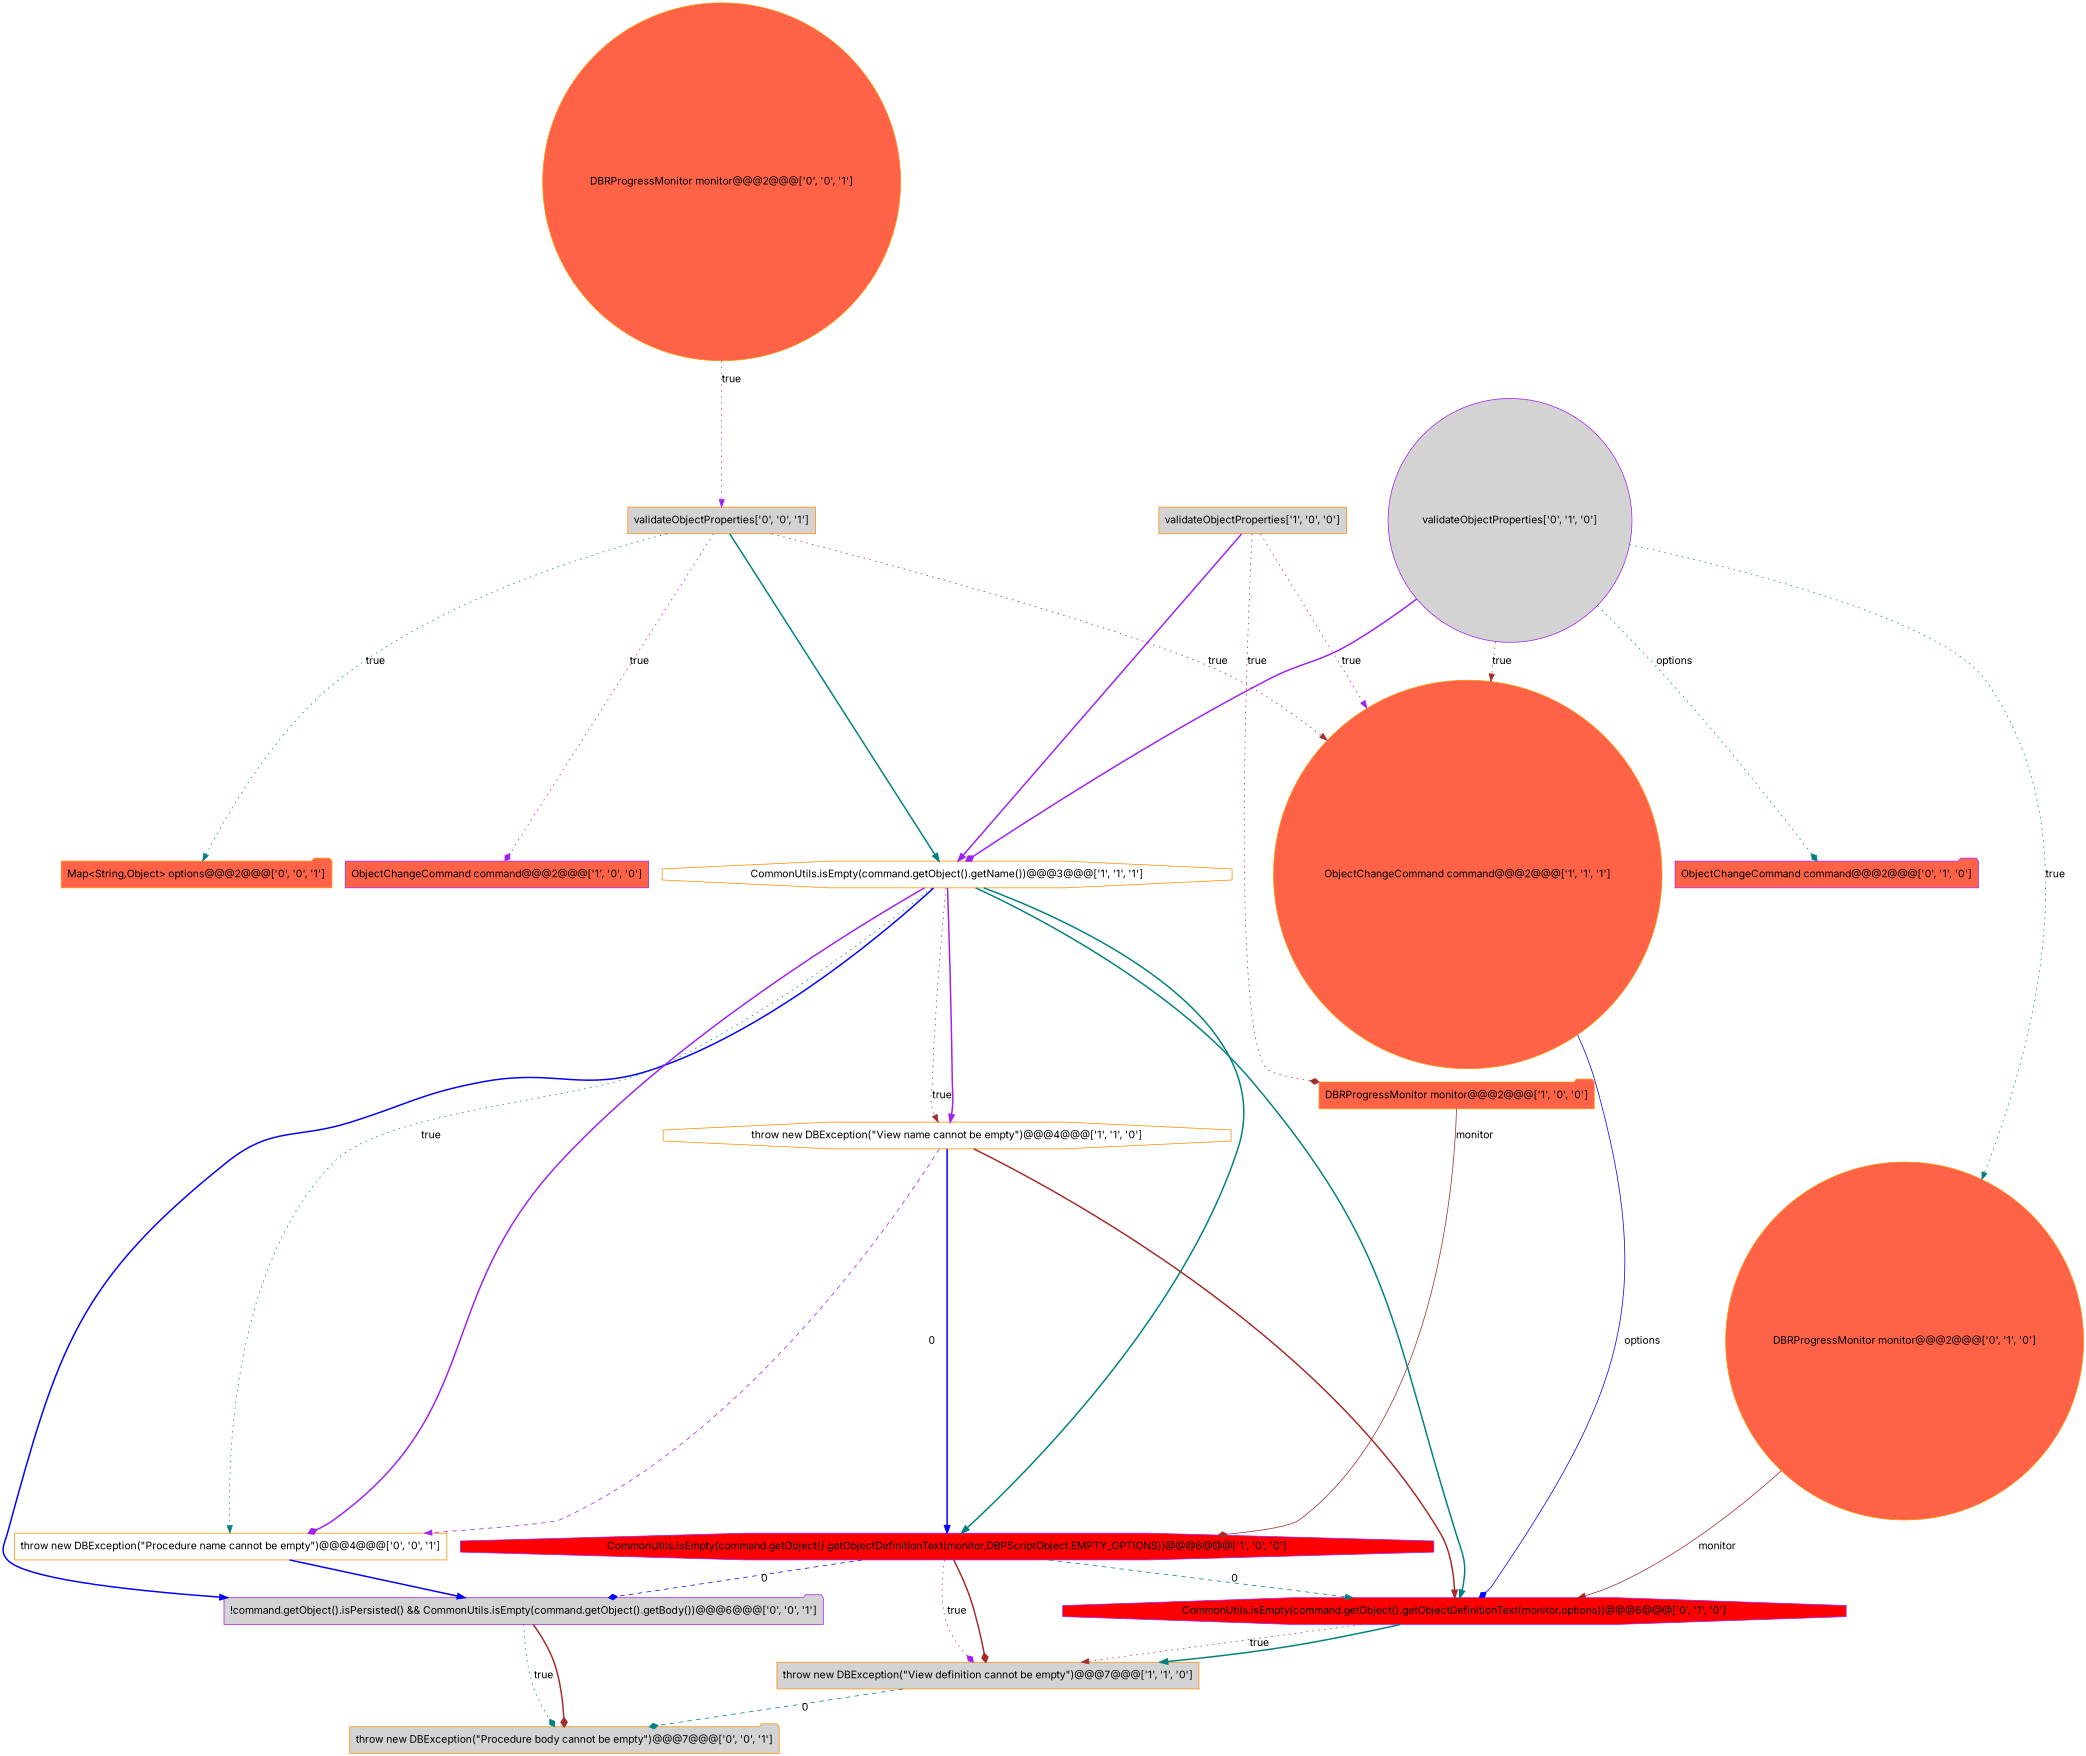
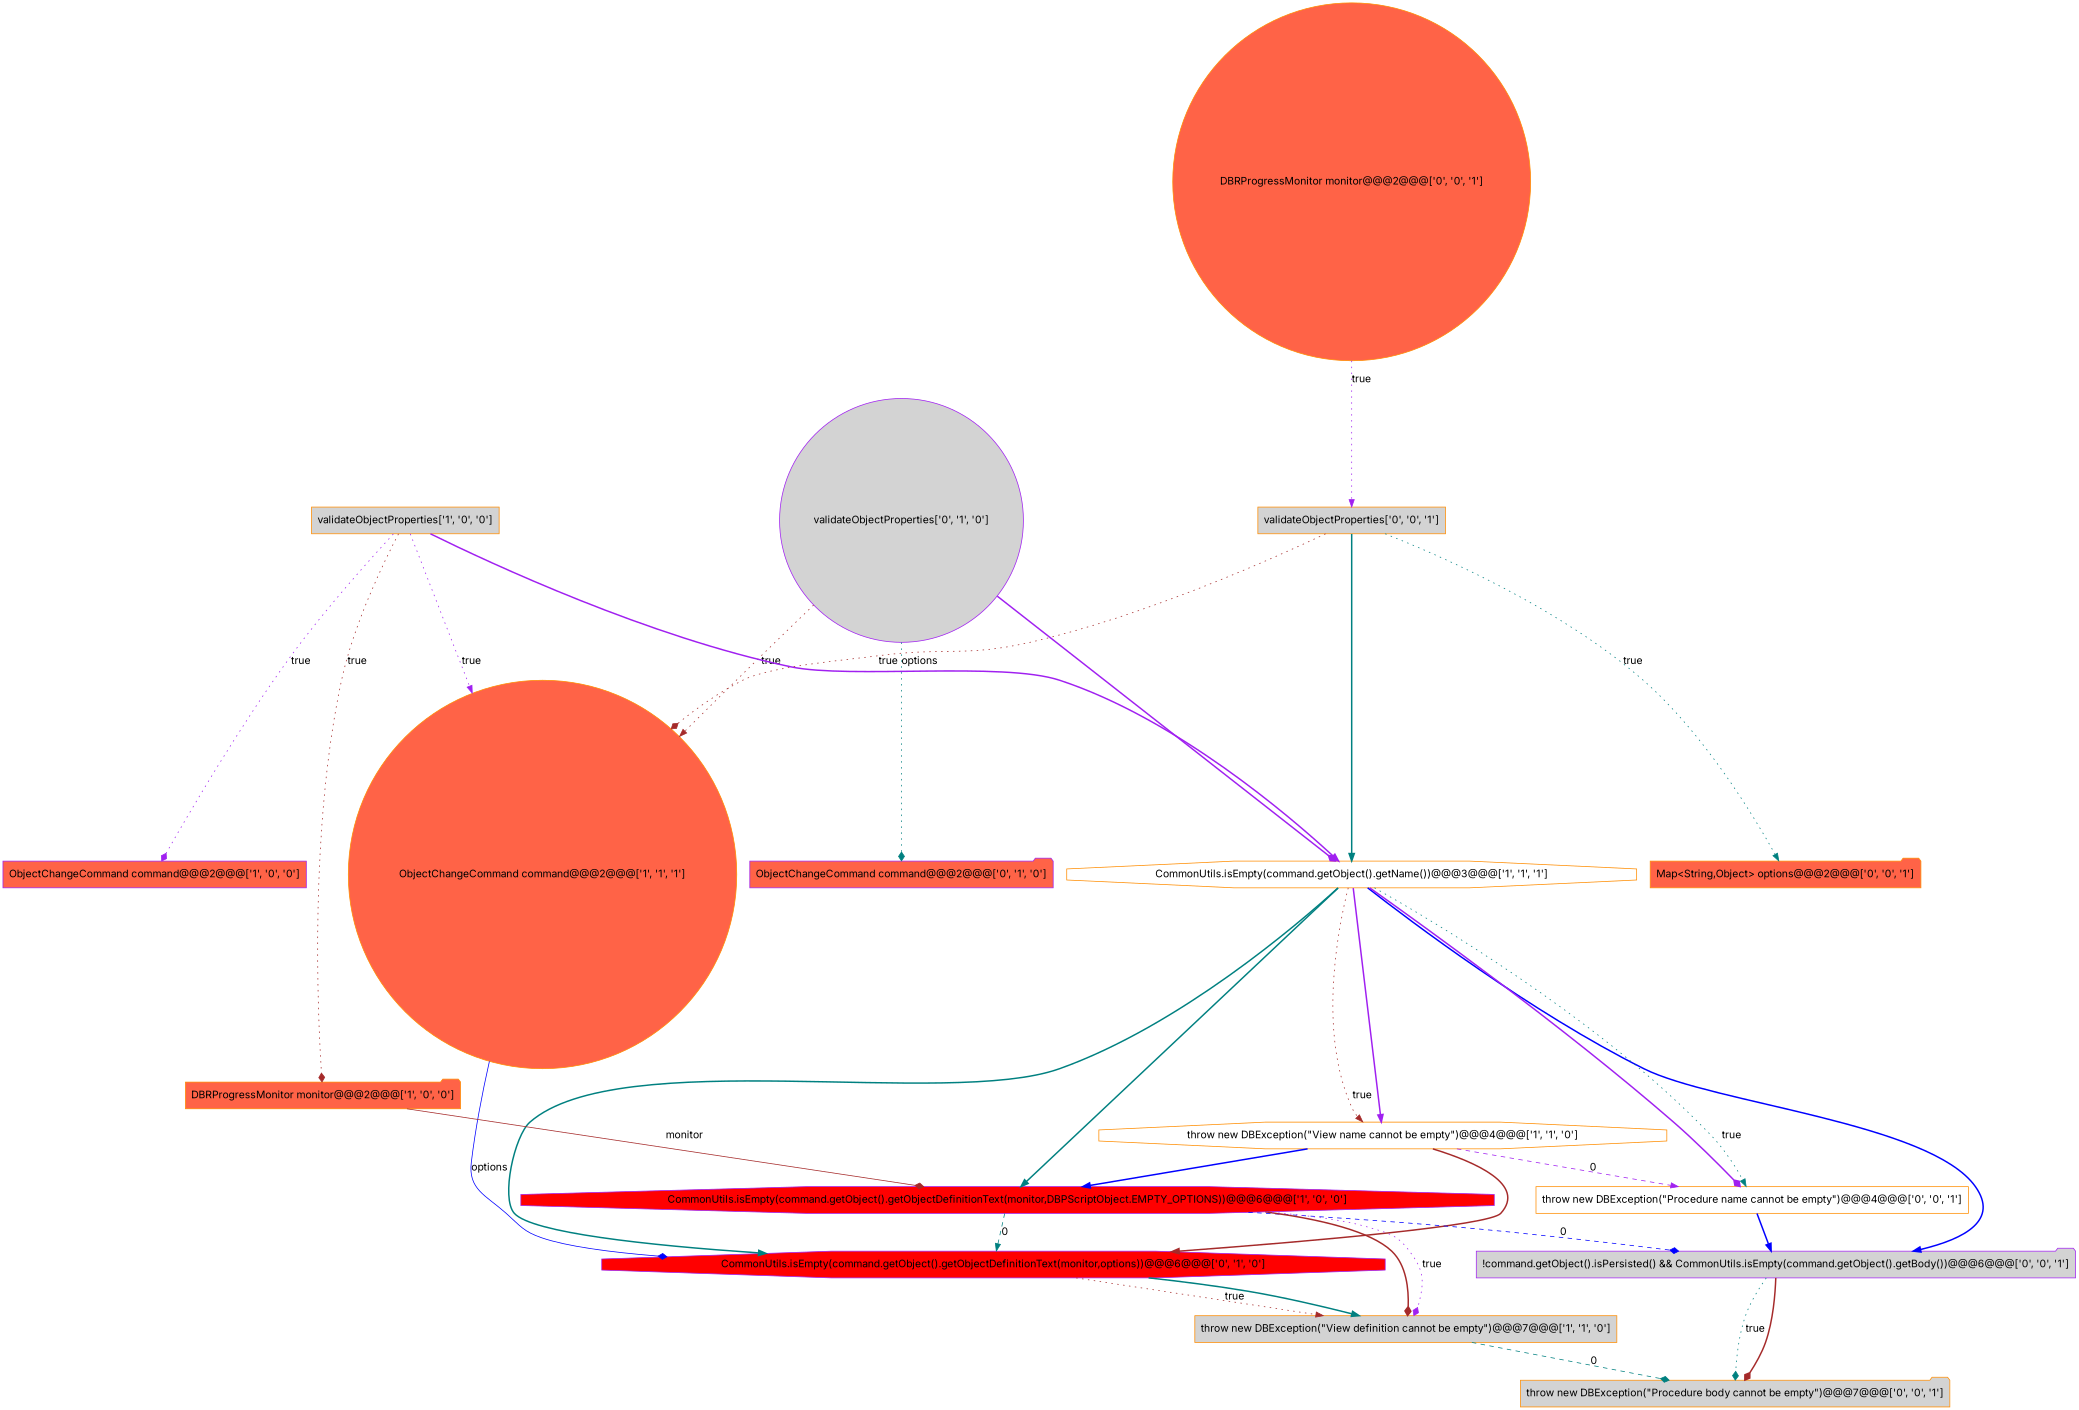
(1056, 613) -> (1004, 647)
(612, 694) -> (270, 686)
(1905, 1341) -> none
